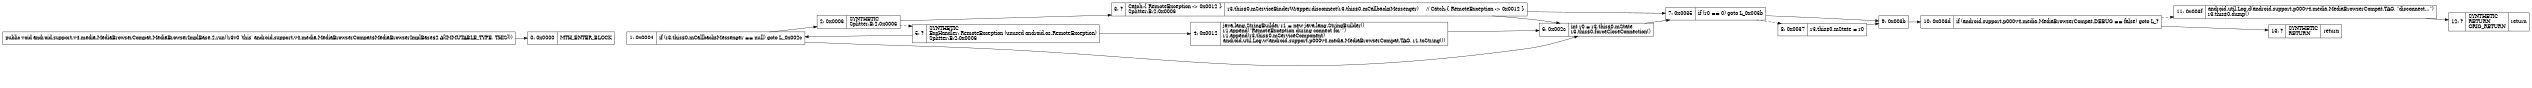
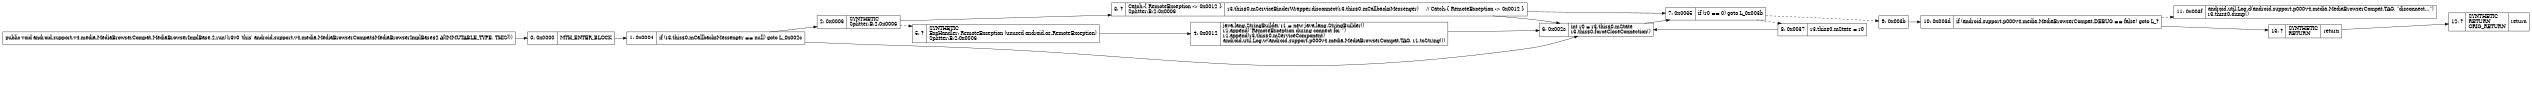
(1821, 18) -> (1821, 18)
(2435, 19) -> (2393, 27)
(1871, 24) -> (1717, 30)
(860, 36) -> (619, 38)
